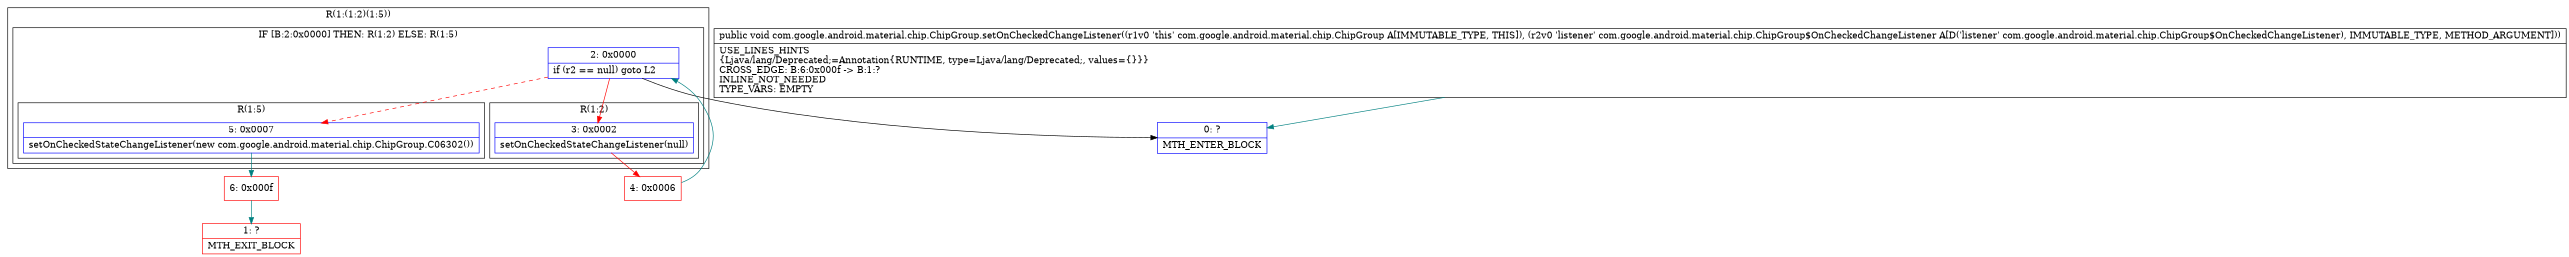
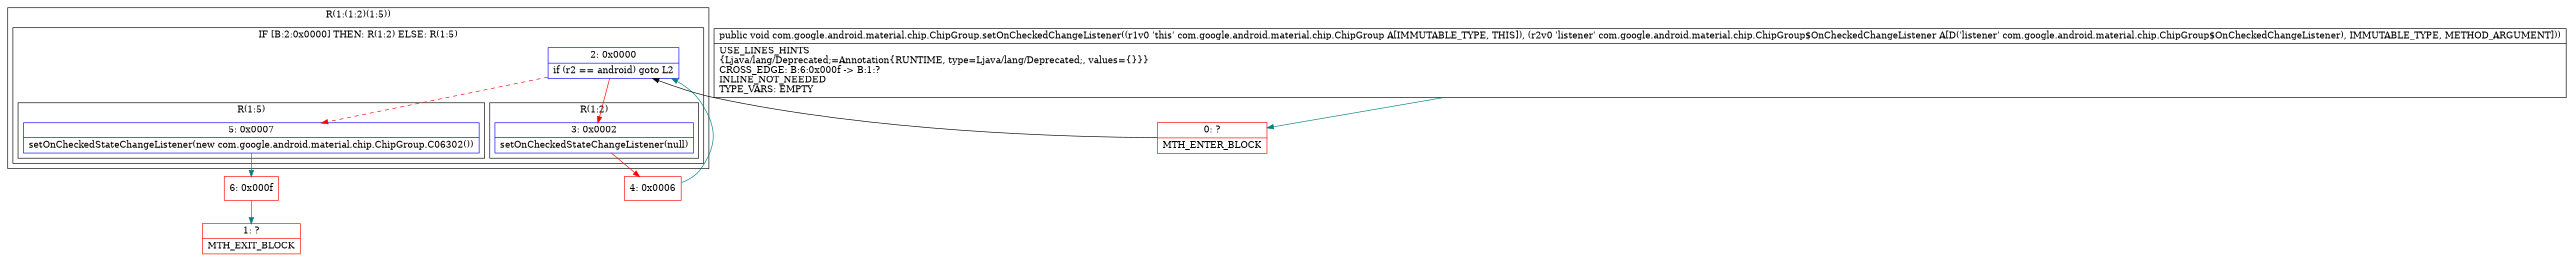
(605, 71) -> (614, 71)
(894, 126) -> (906, 126)
(1212, 138) -> (1212, 138)
